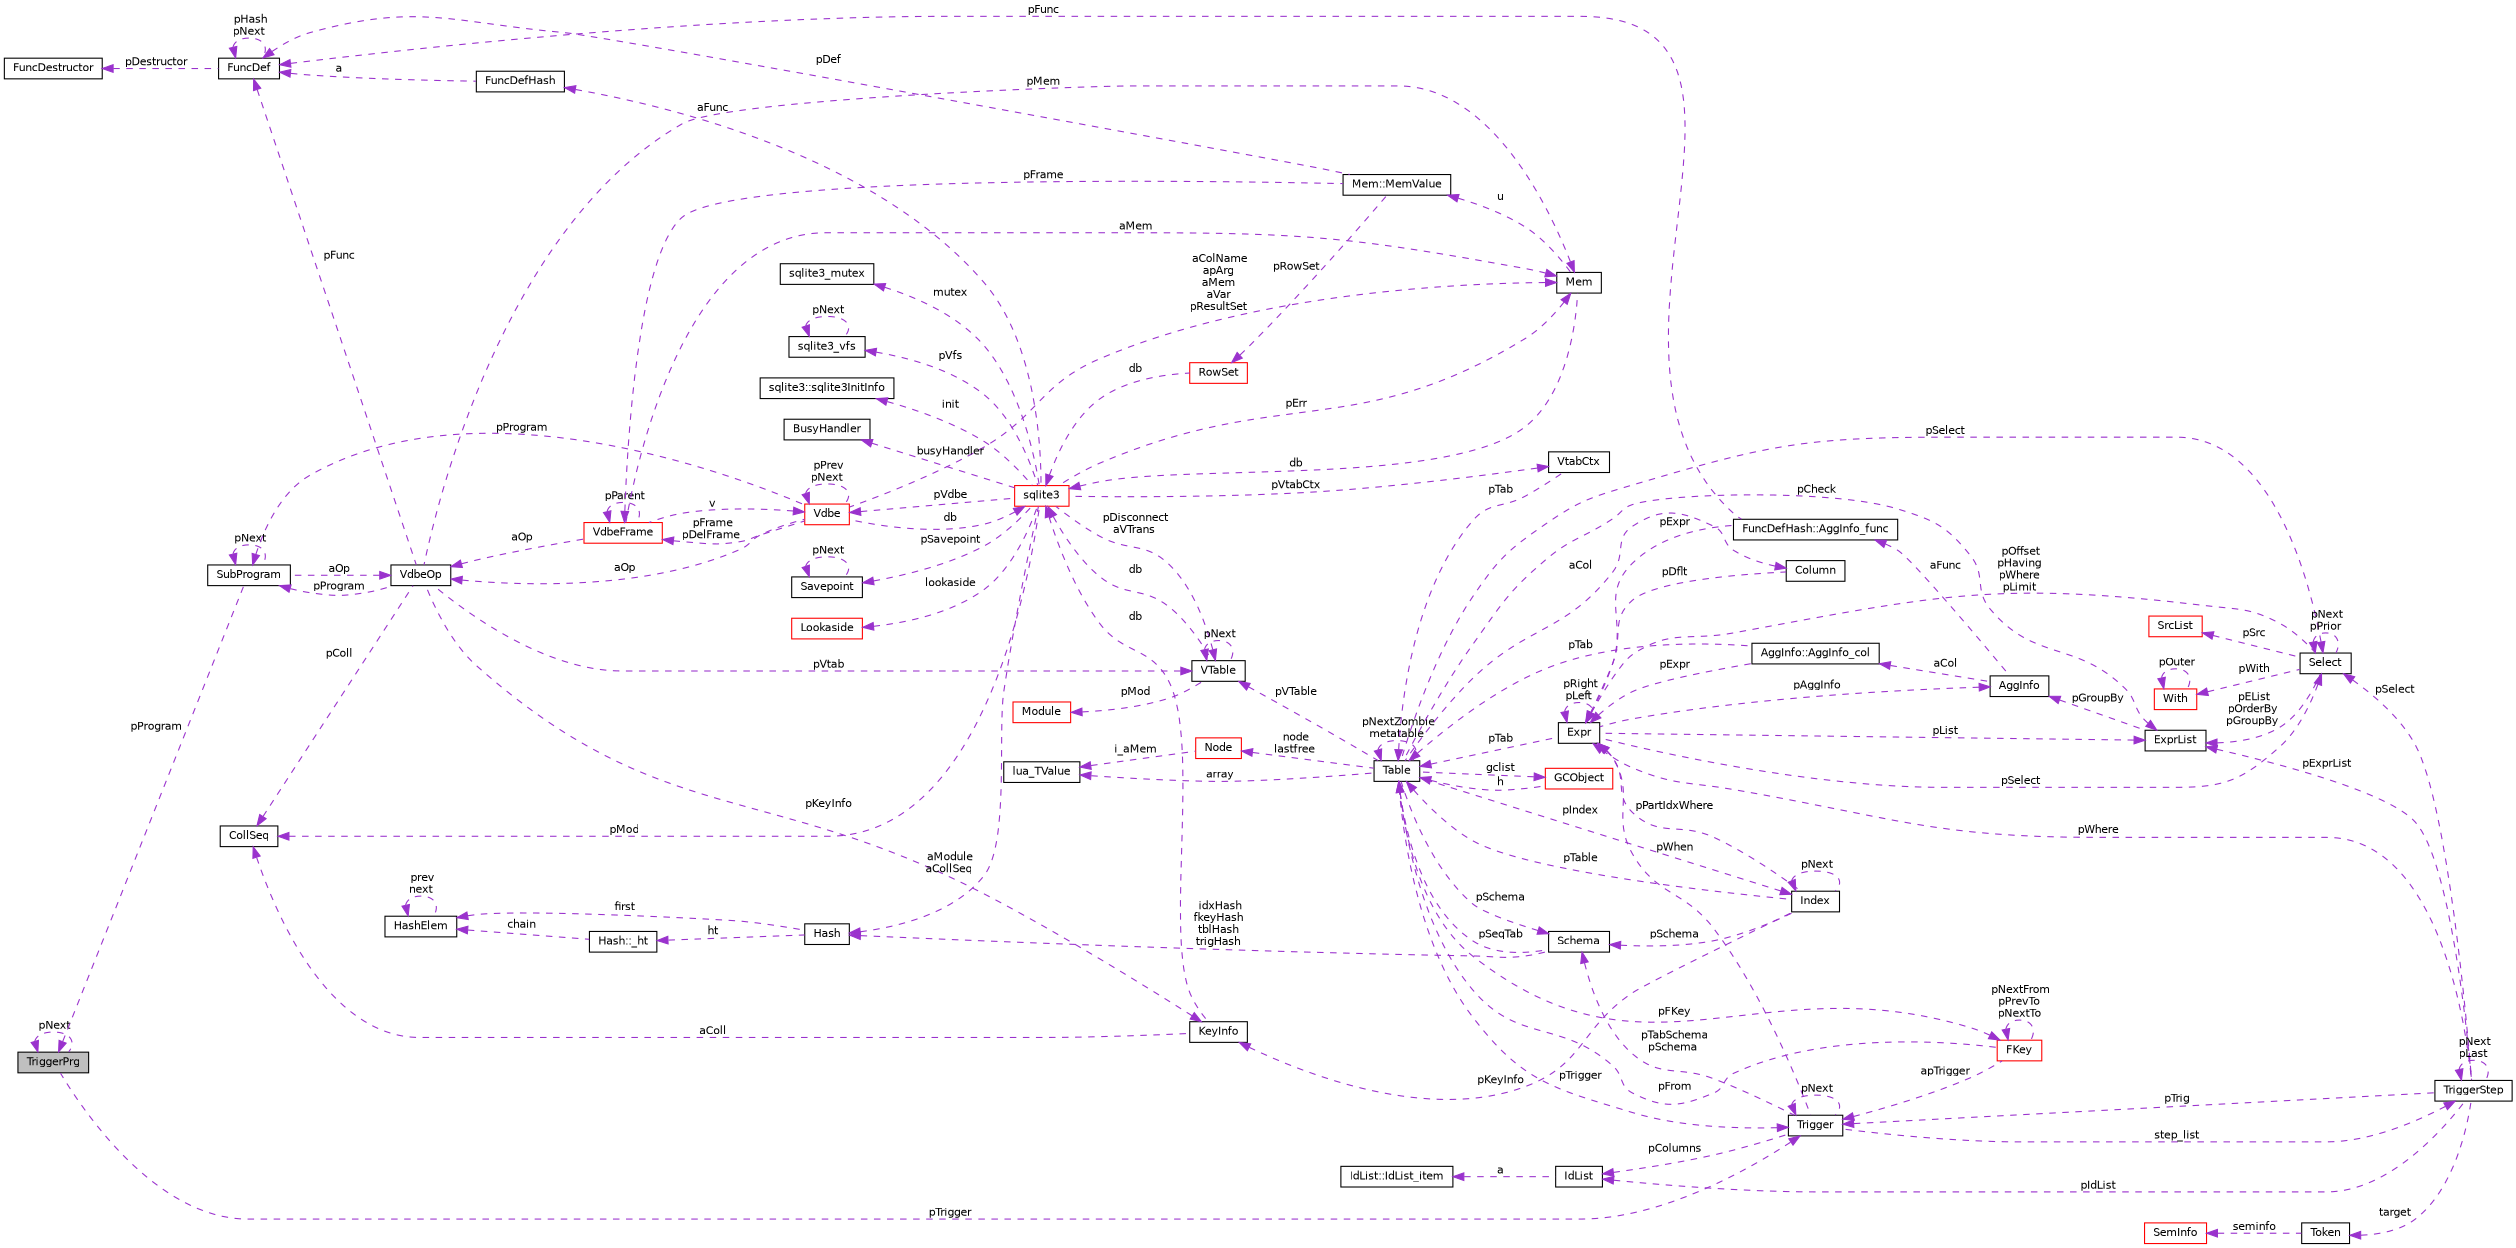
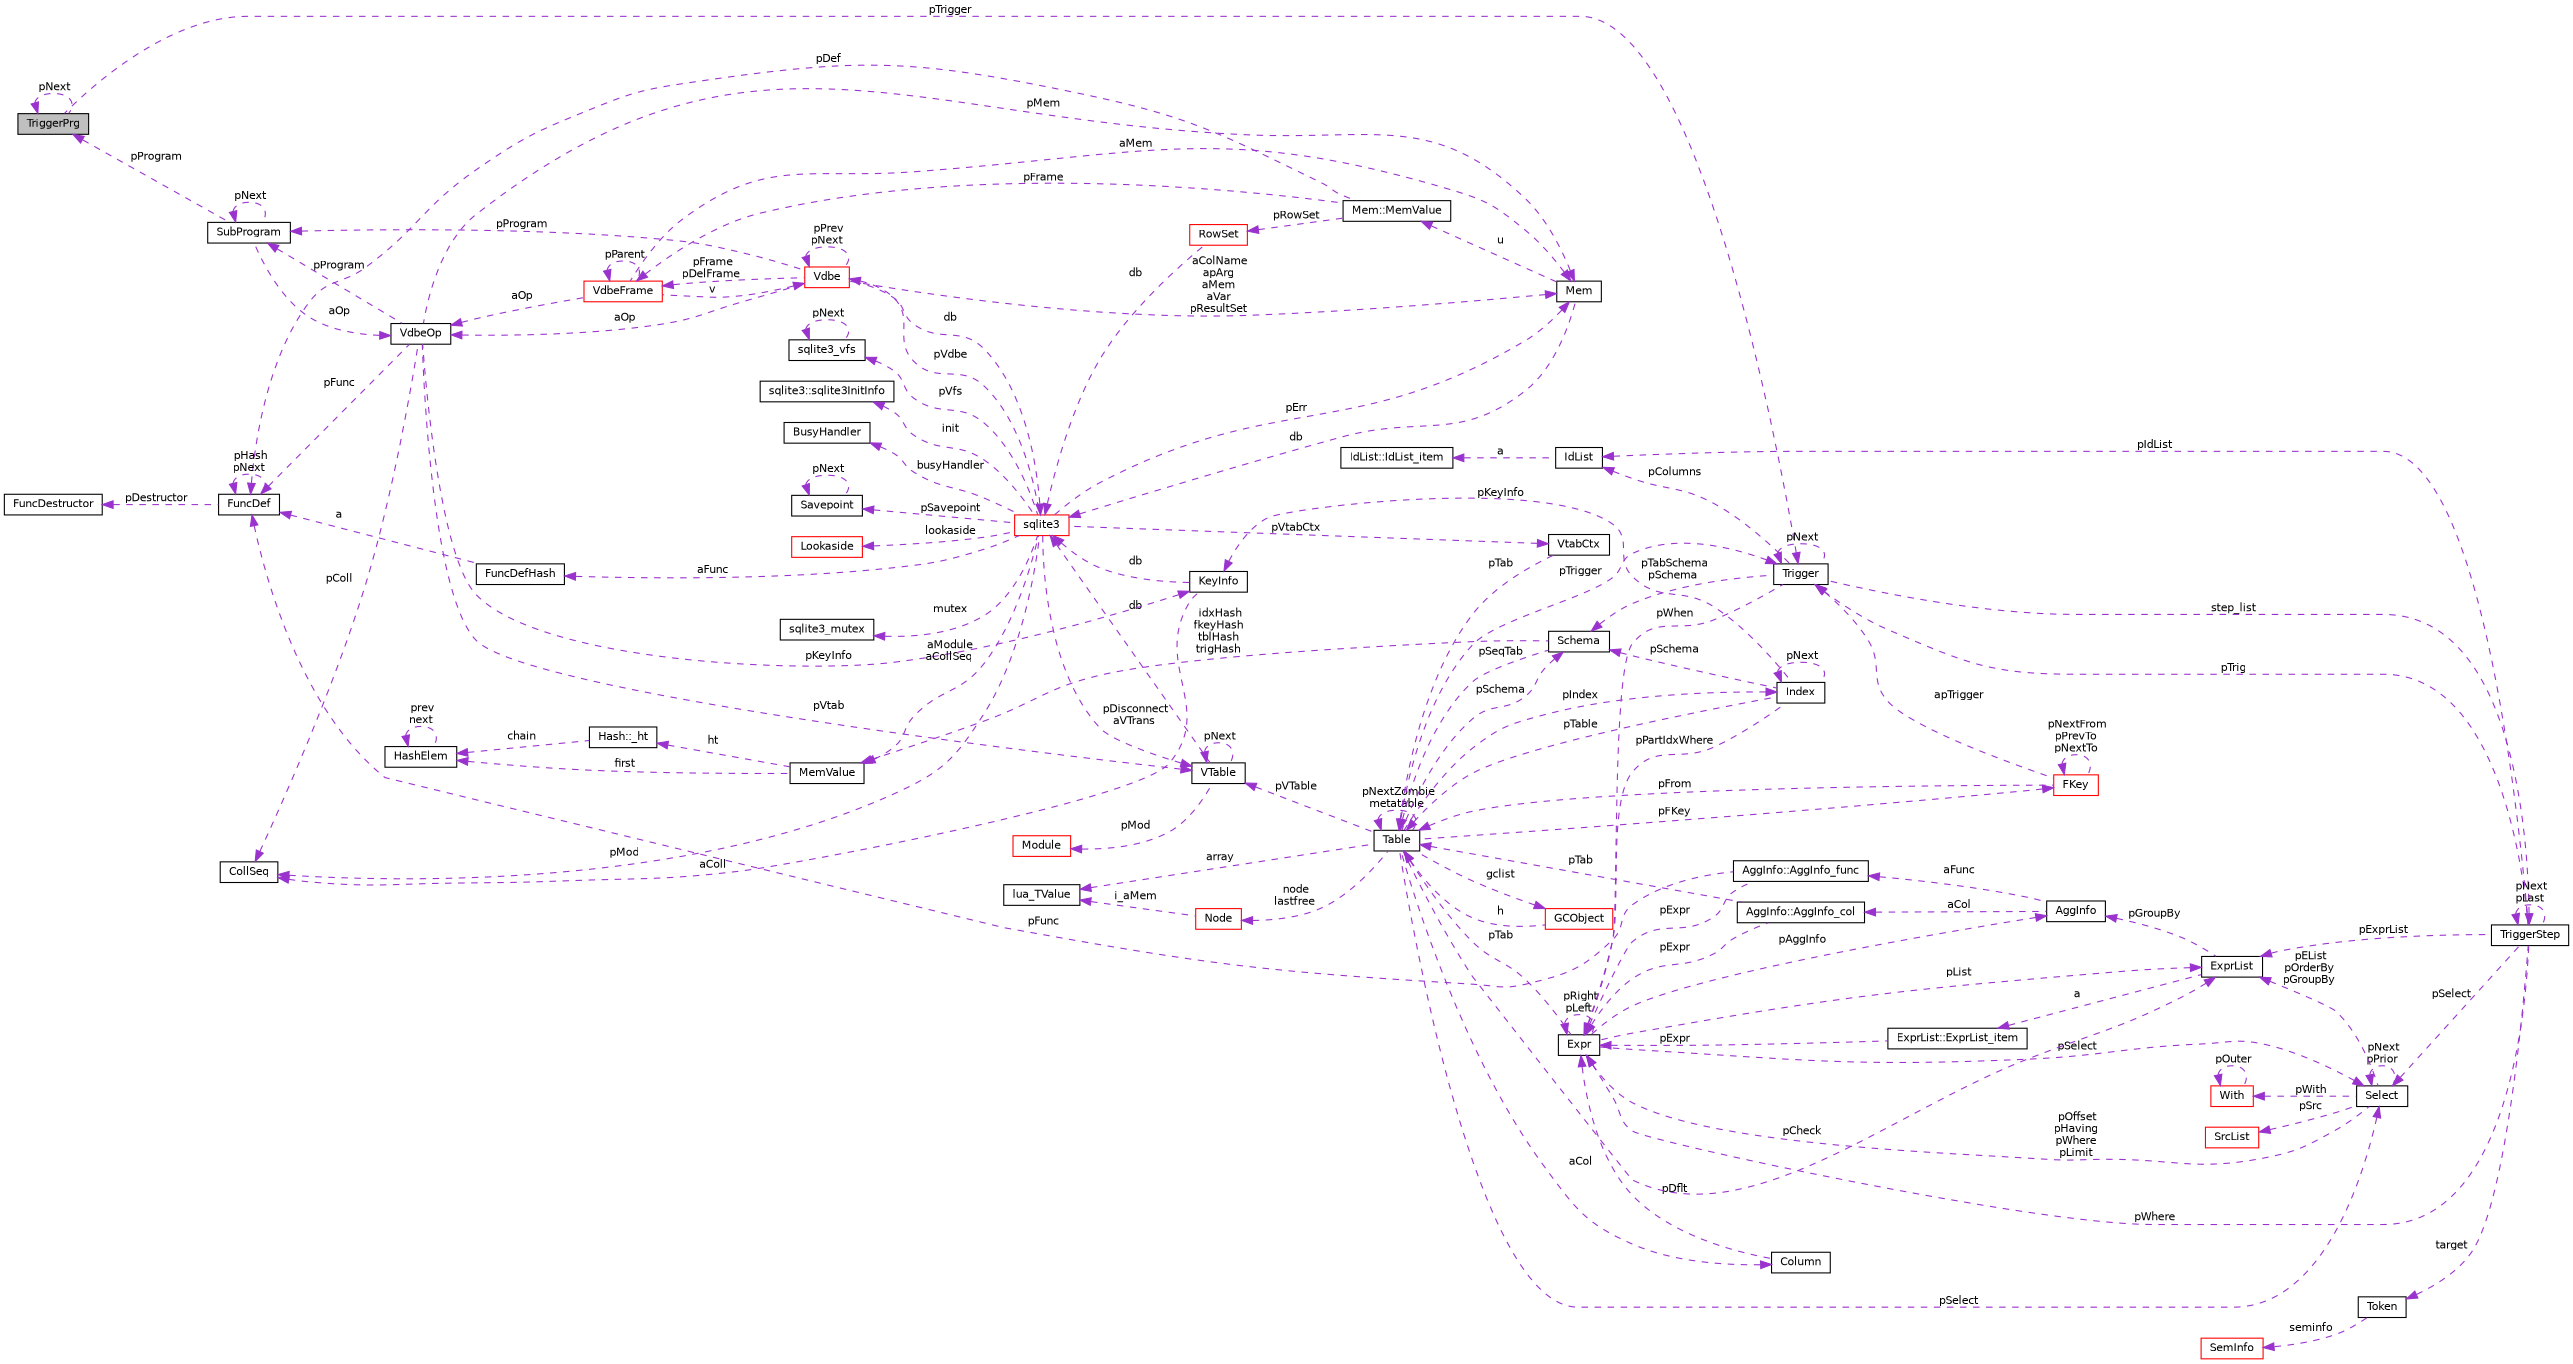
(1816, 530) -> (1801, 871)
(827, 934) -> (827, 773)
none -> (1957, 1039)
